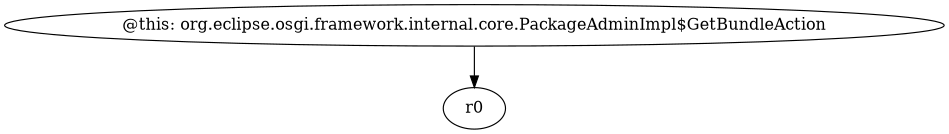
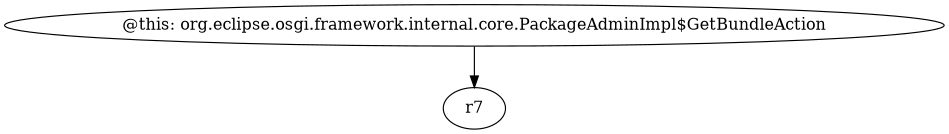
(474, 108) -> (474, 108)
